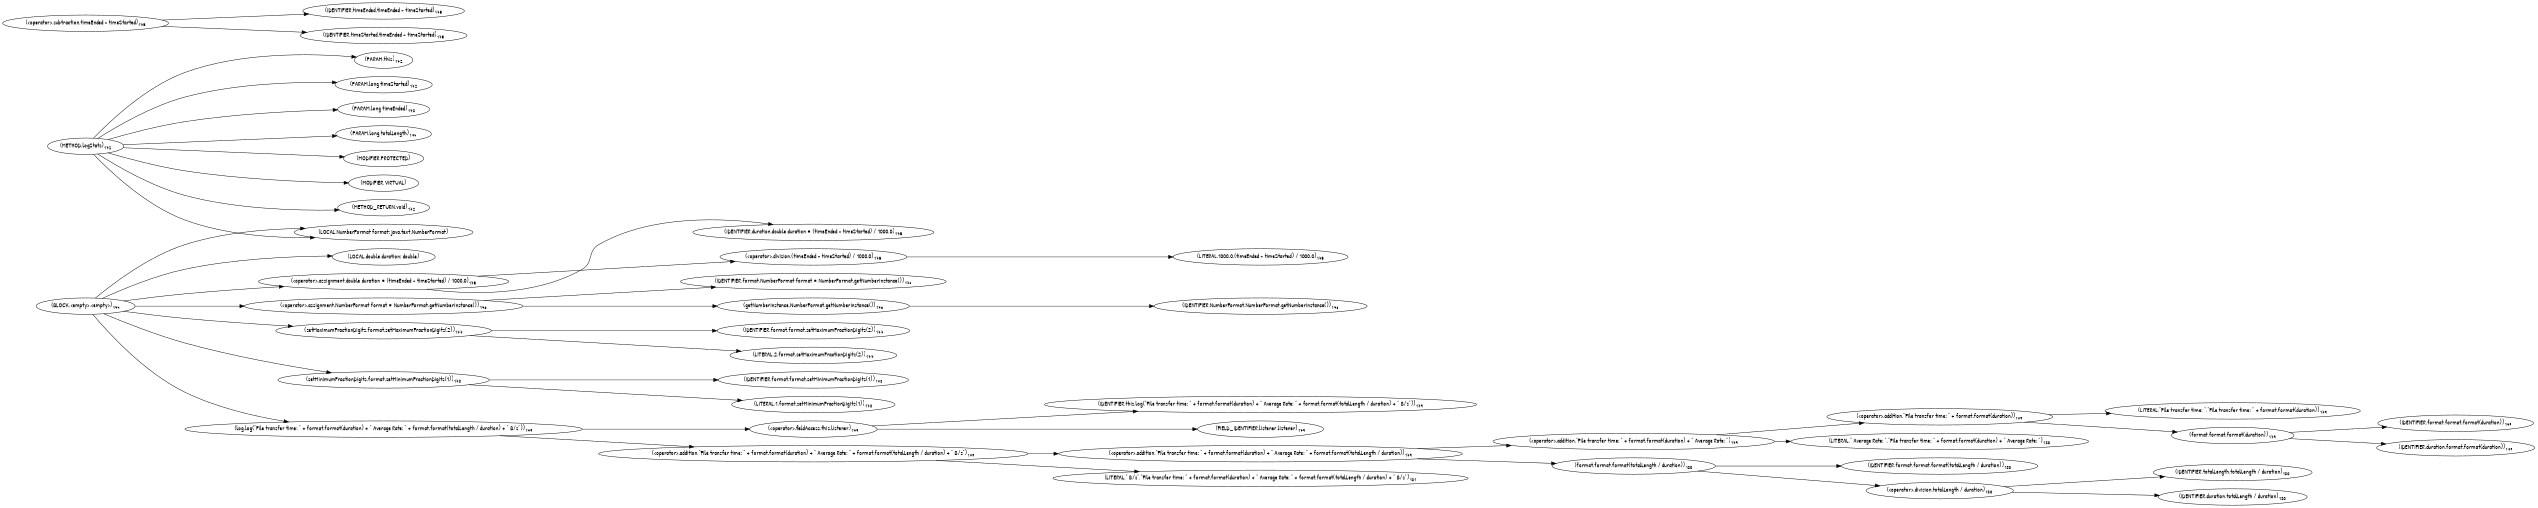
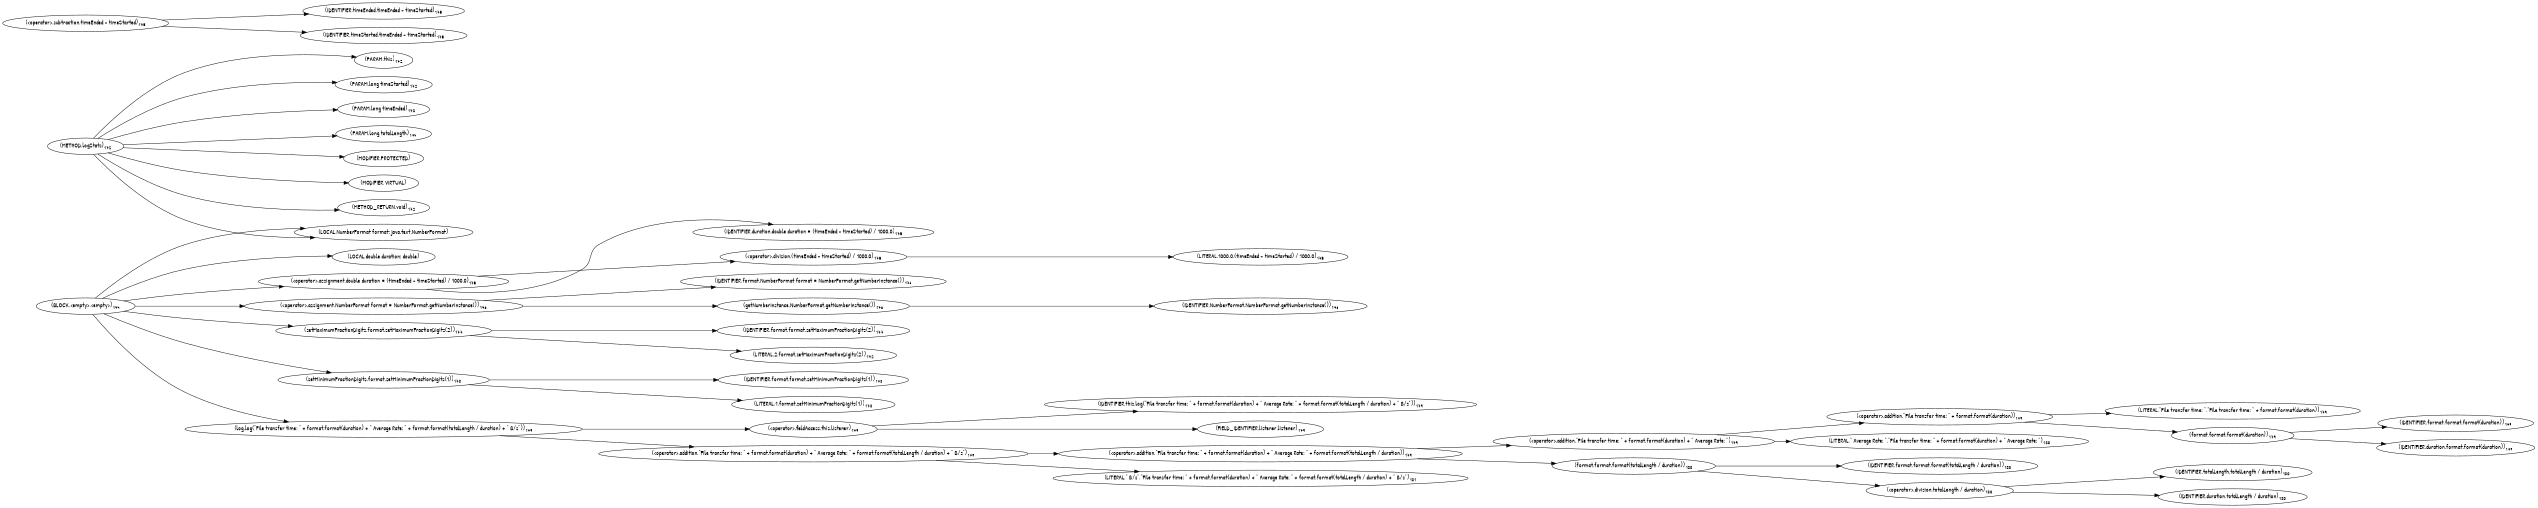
(870, 355) -> (870, 355)
